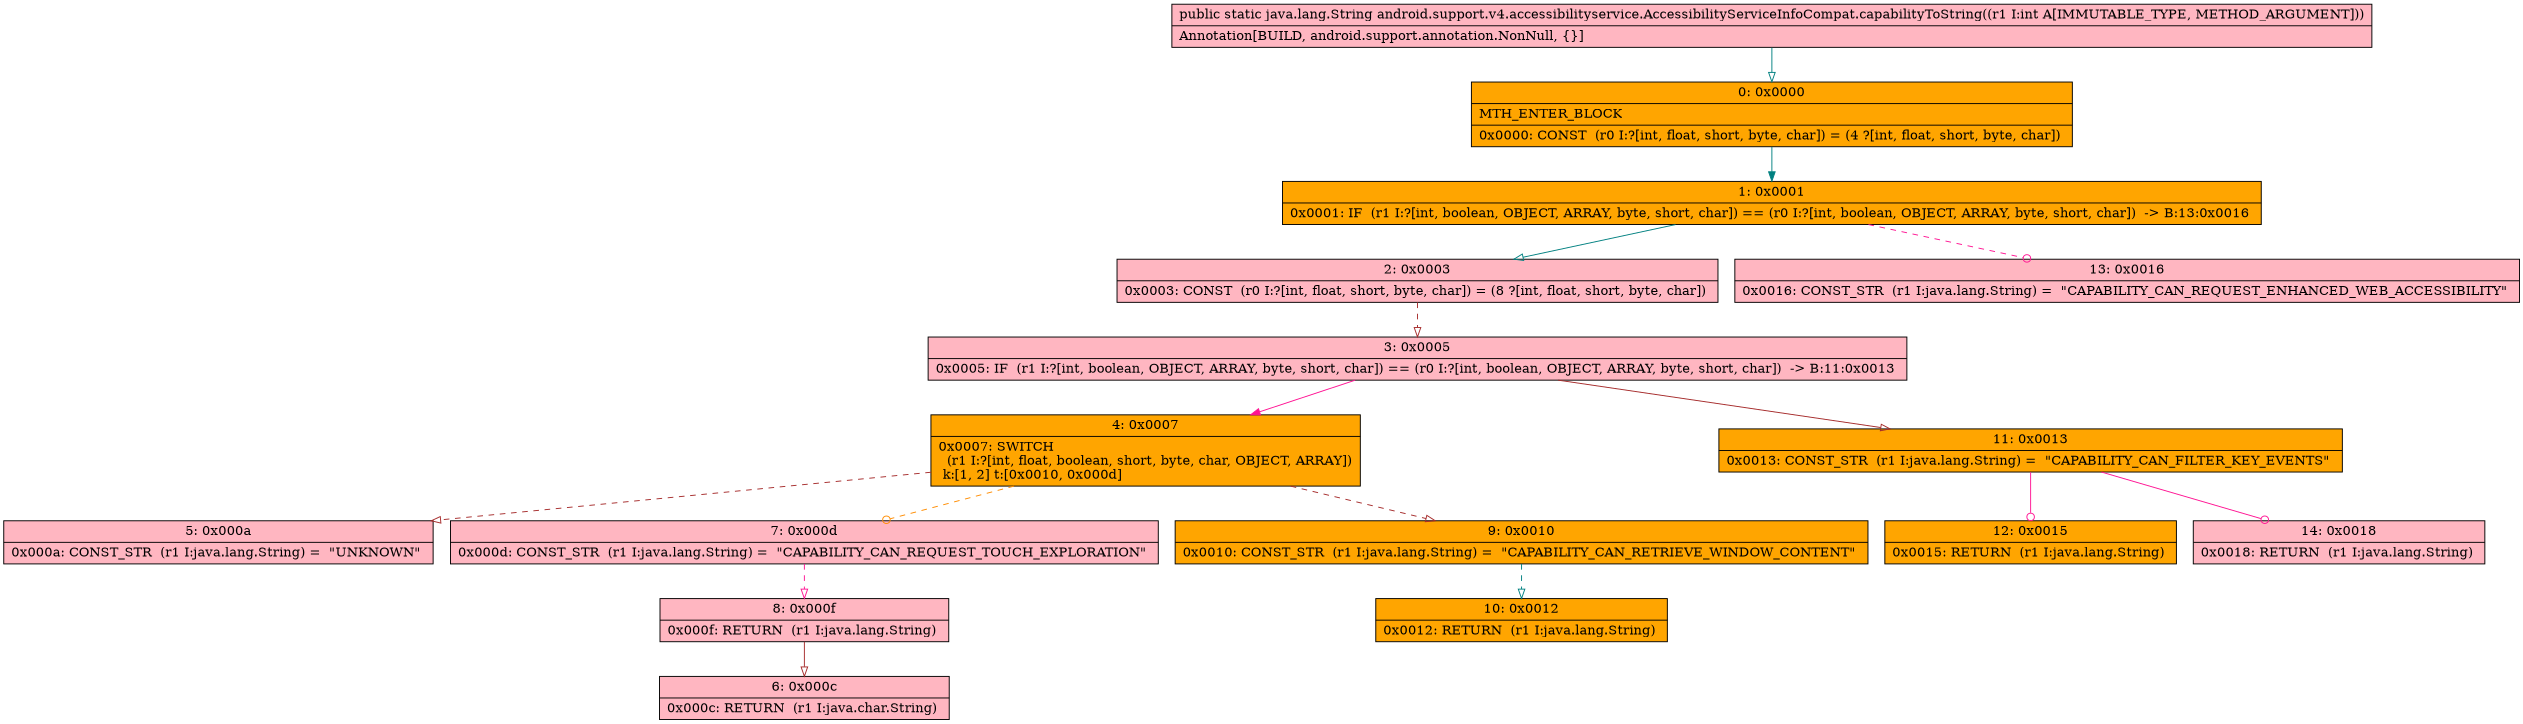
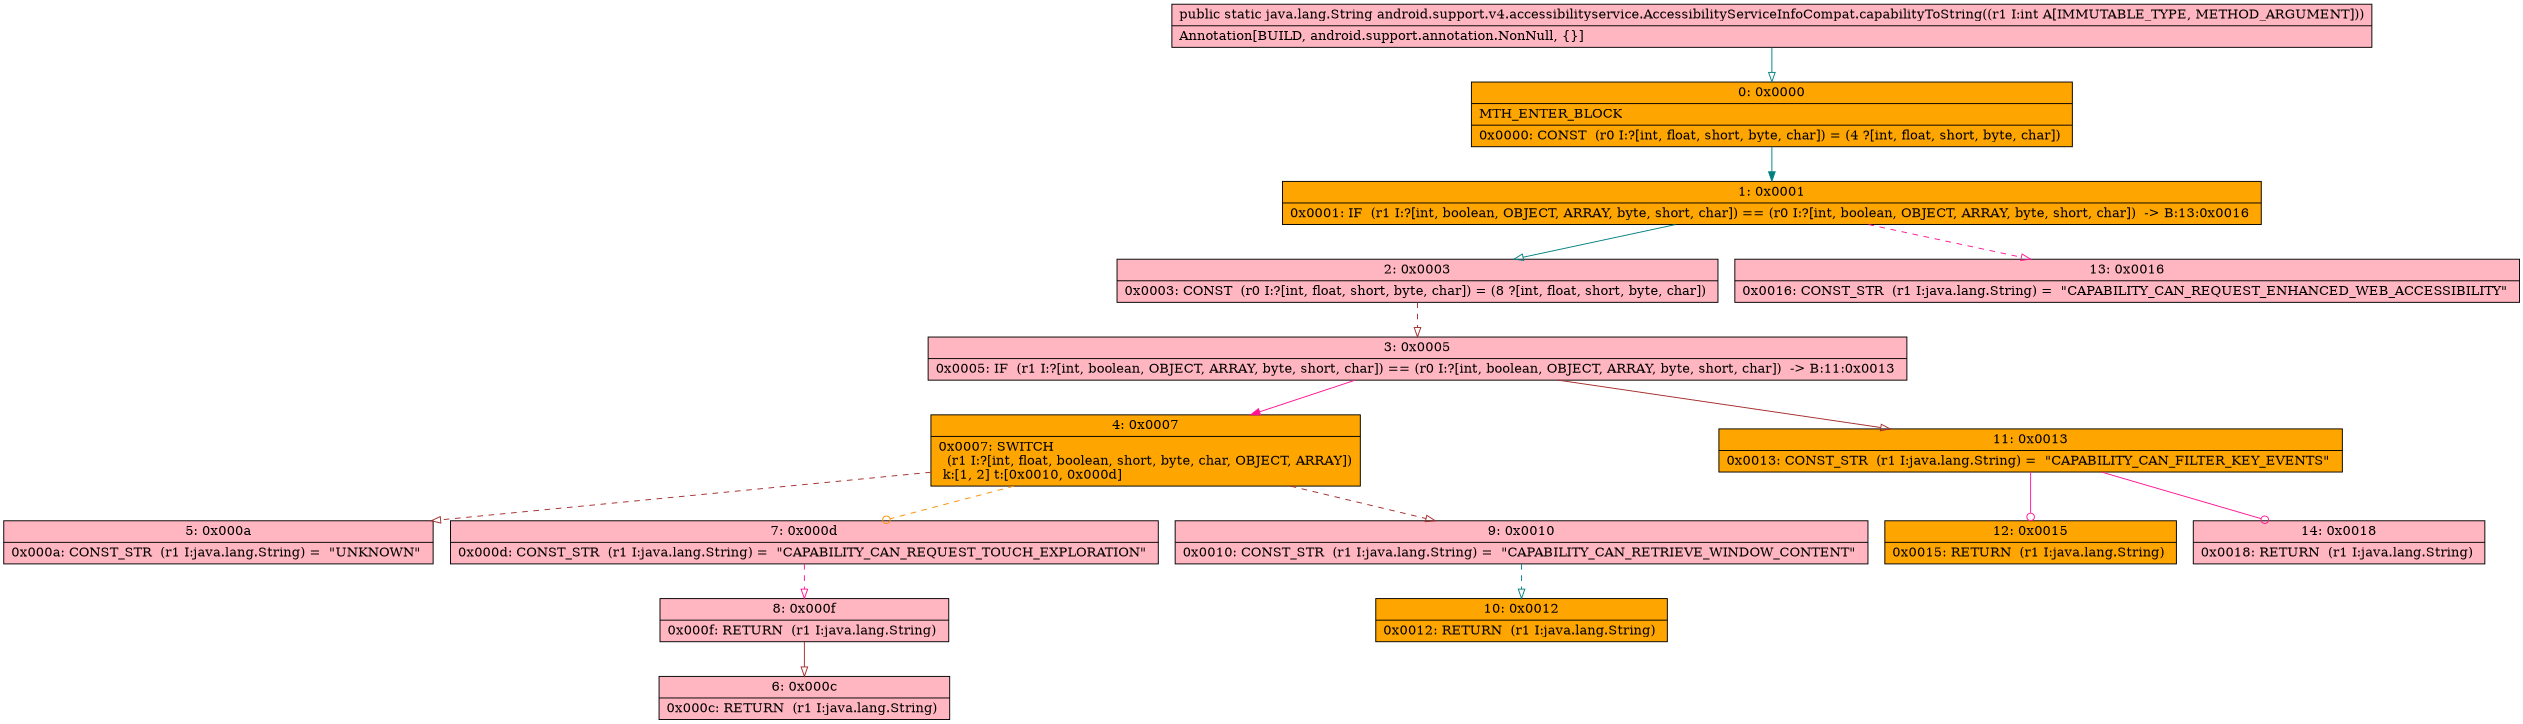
(1946, 241) -> (1945, 241)
(1522, 542) -> (1522, 542)
(804, 708) -> (804, 708)
